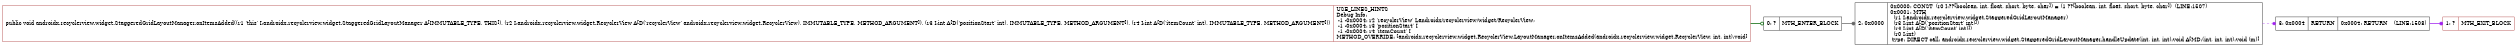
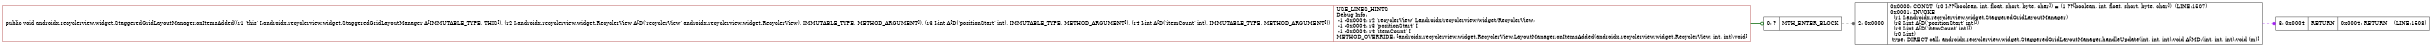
(1910, 12) -> (1914, 12)
(1847, 24) -> (1847, 24)
(2478, 24) -> none
